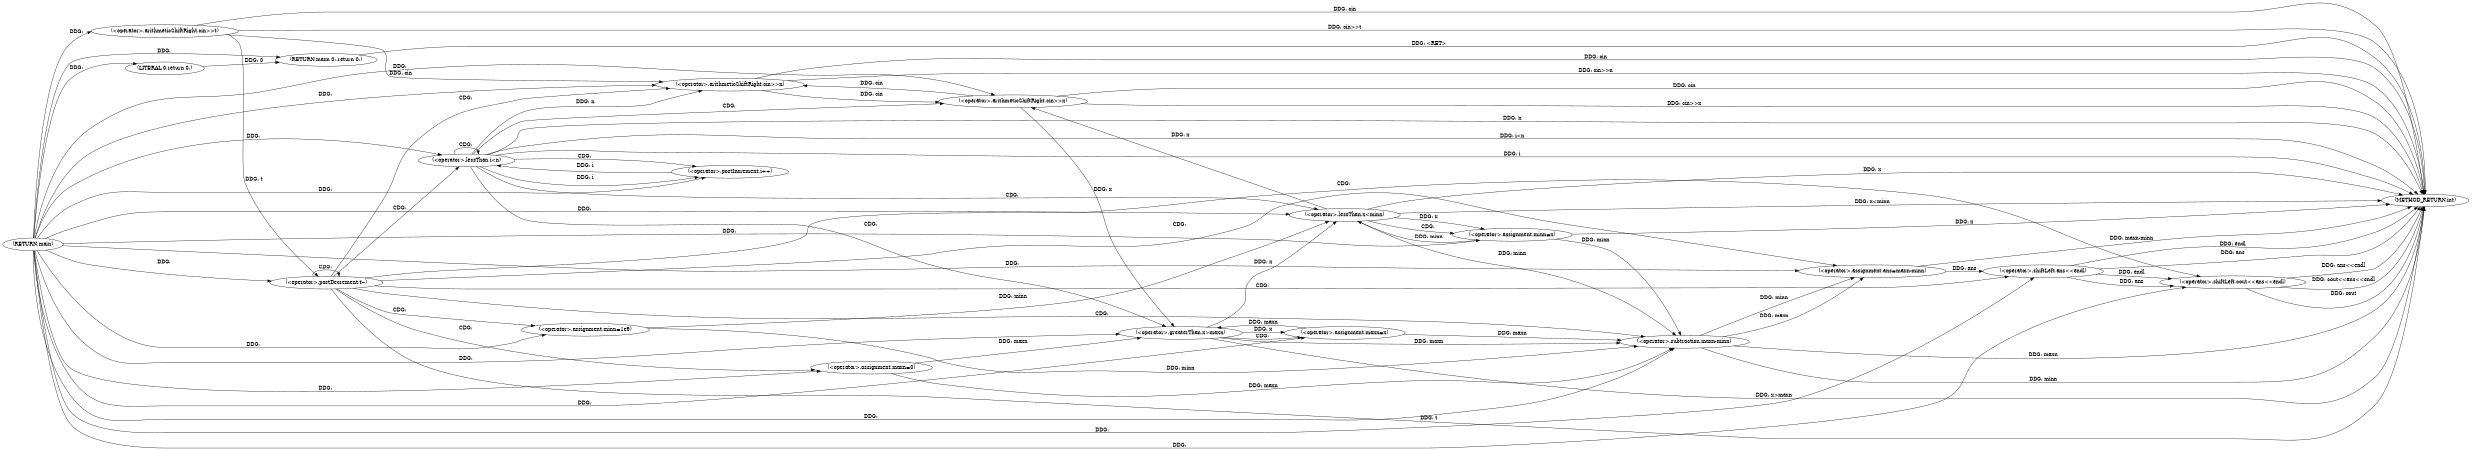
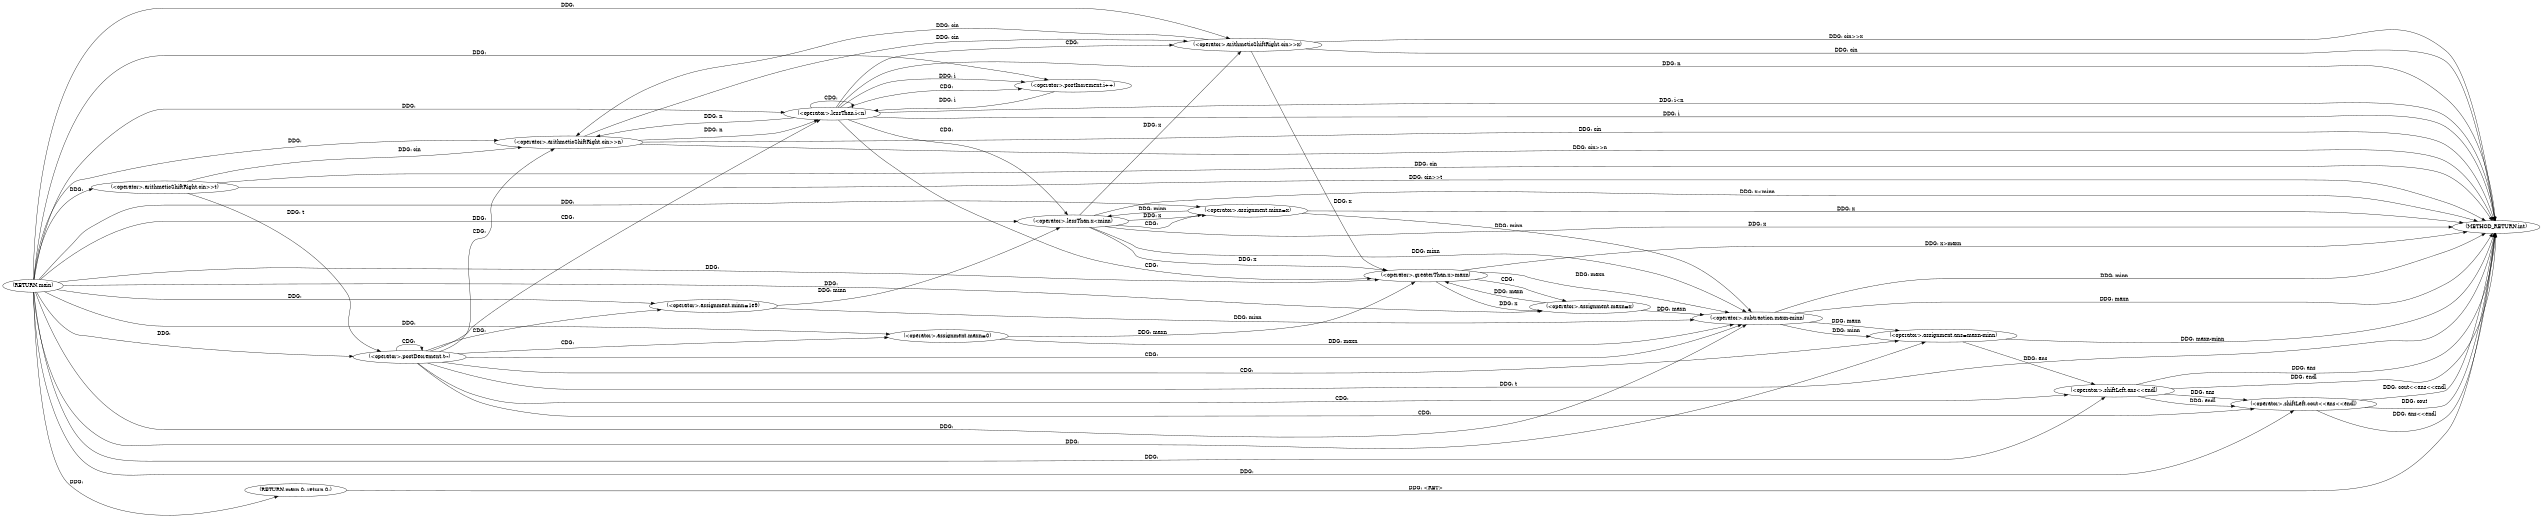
(165, 68) -> none
none -> (727, 137)
(1263, 272) -> (1232, 265)
